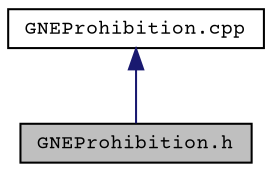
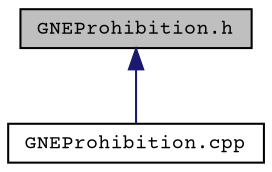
(136, 97) -> (136, 97)
